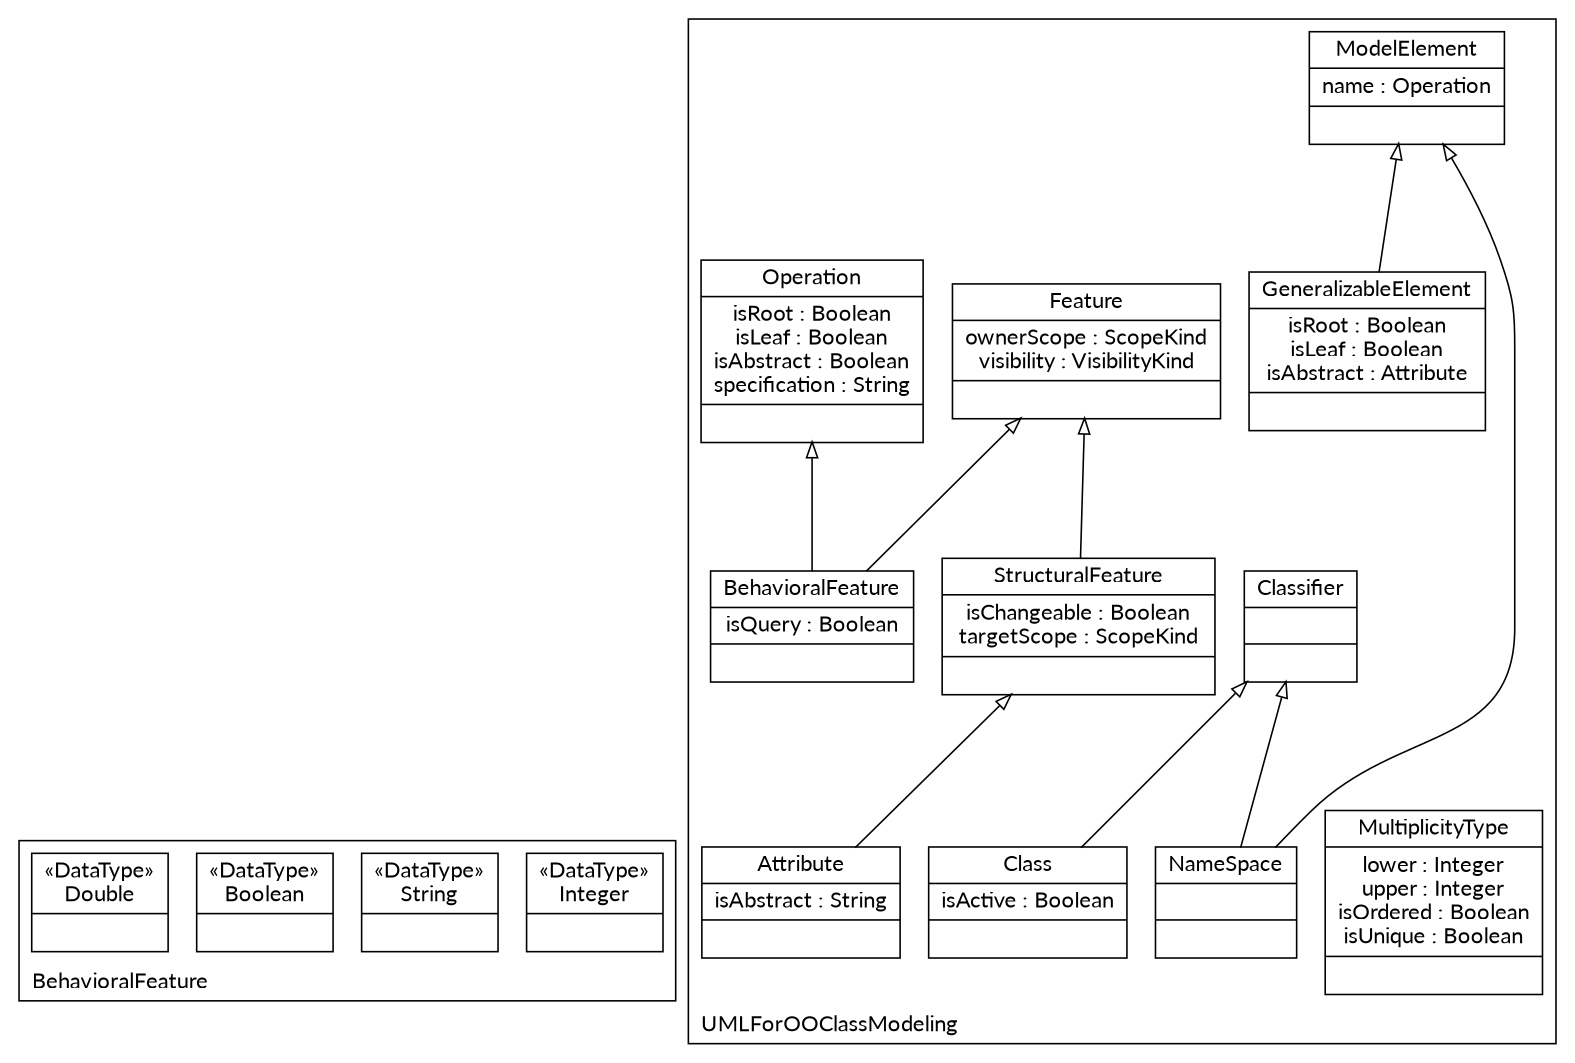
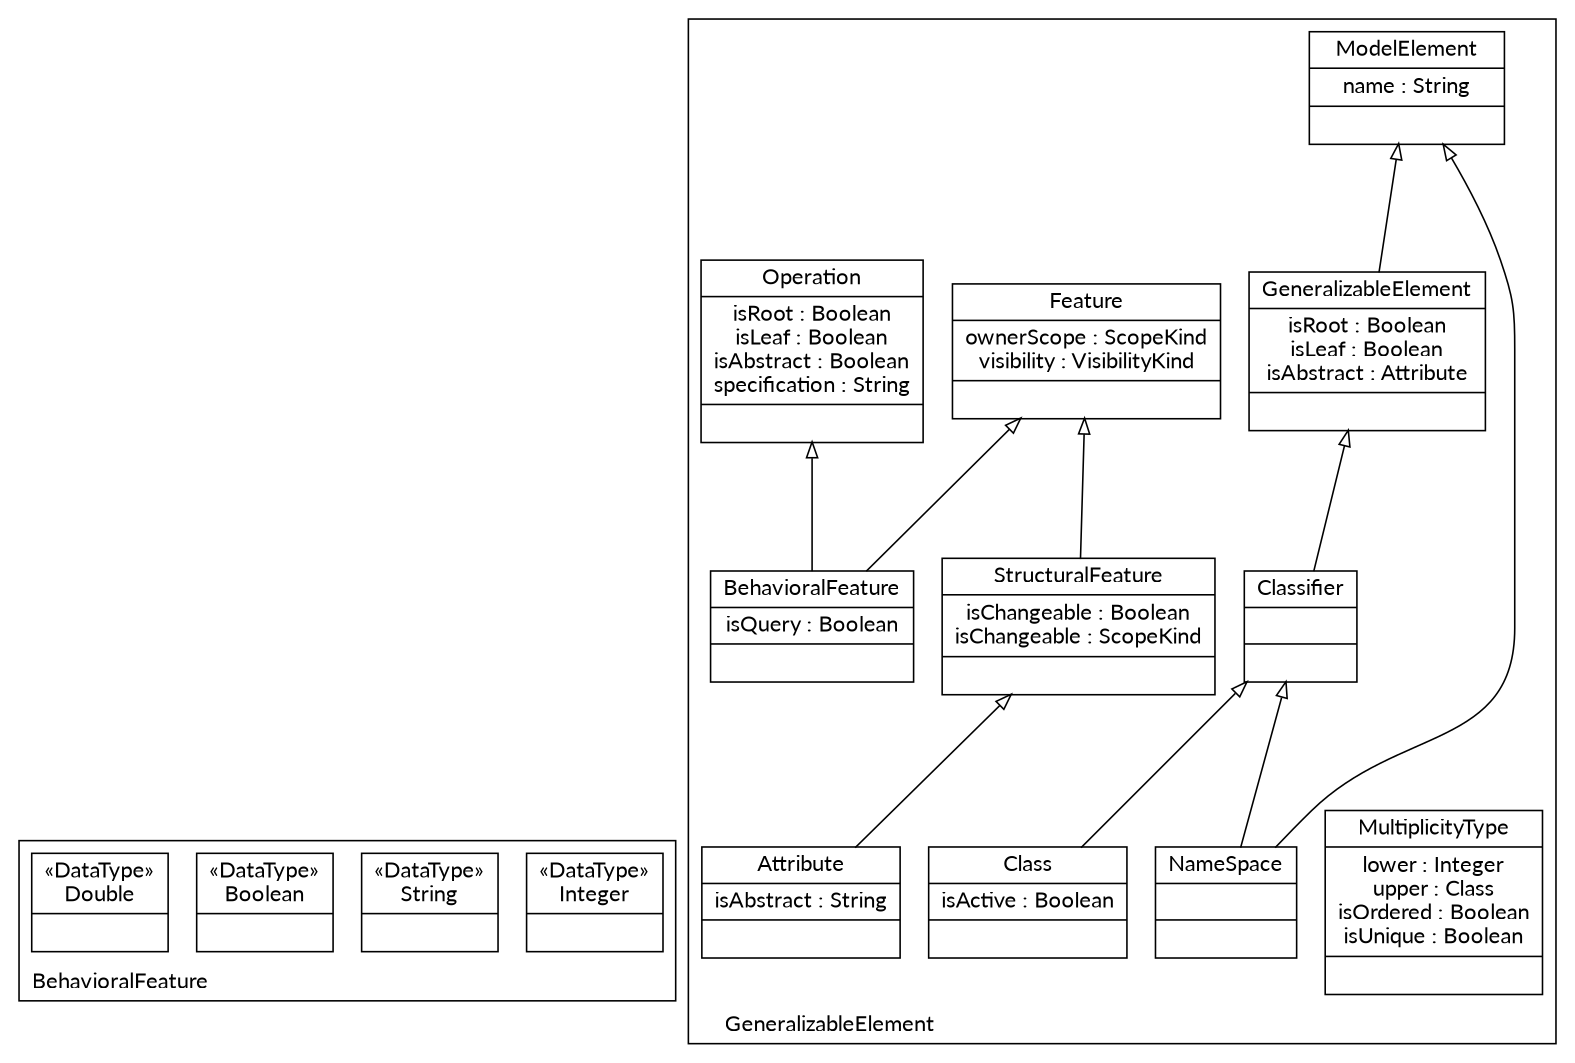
(1407, 86) -> (1407, 86)
none -> (1329, 509)
(1079, 637) -> (1079, 637)
(1434, 889) -> (1434, 889)
(830, 1025) -> (830, 1025)
